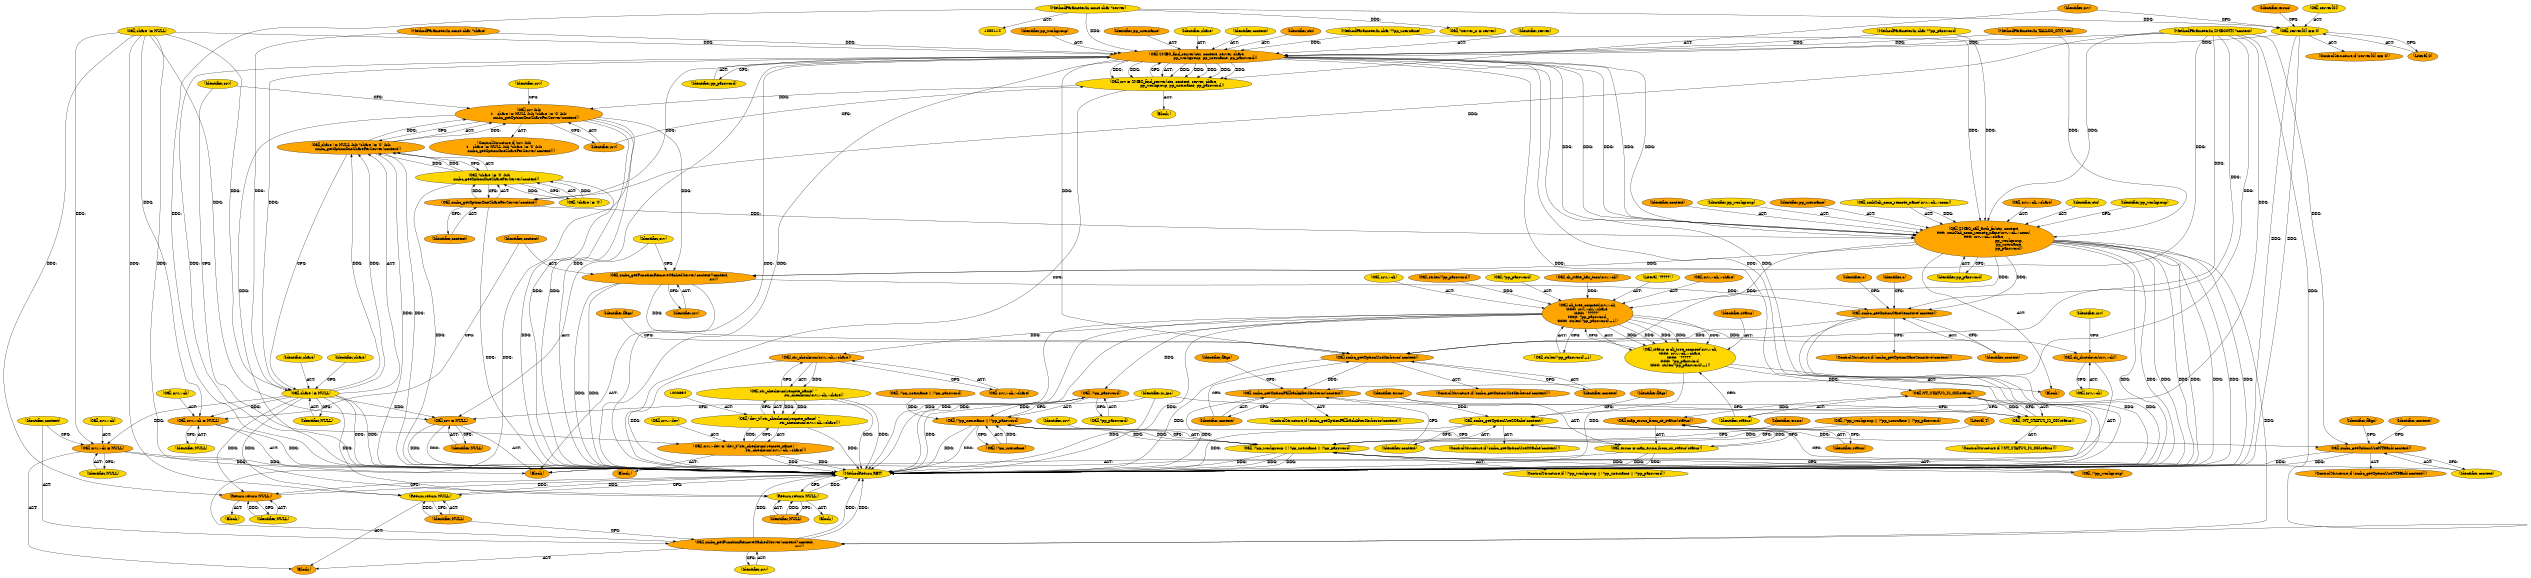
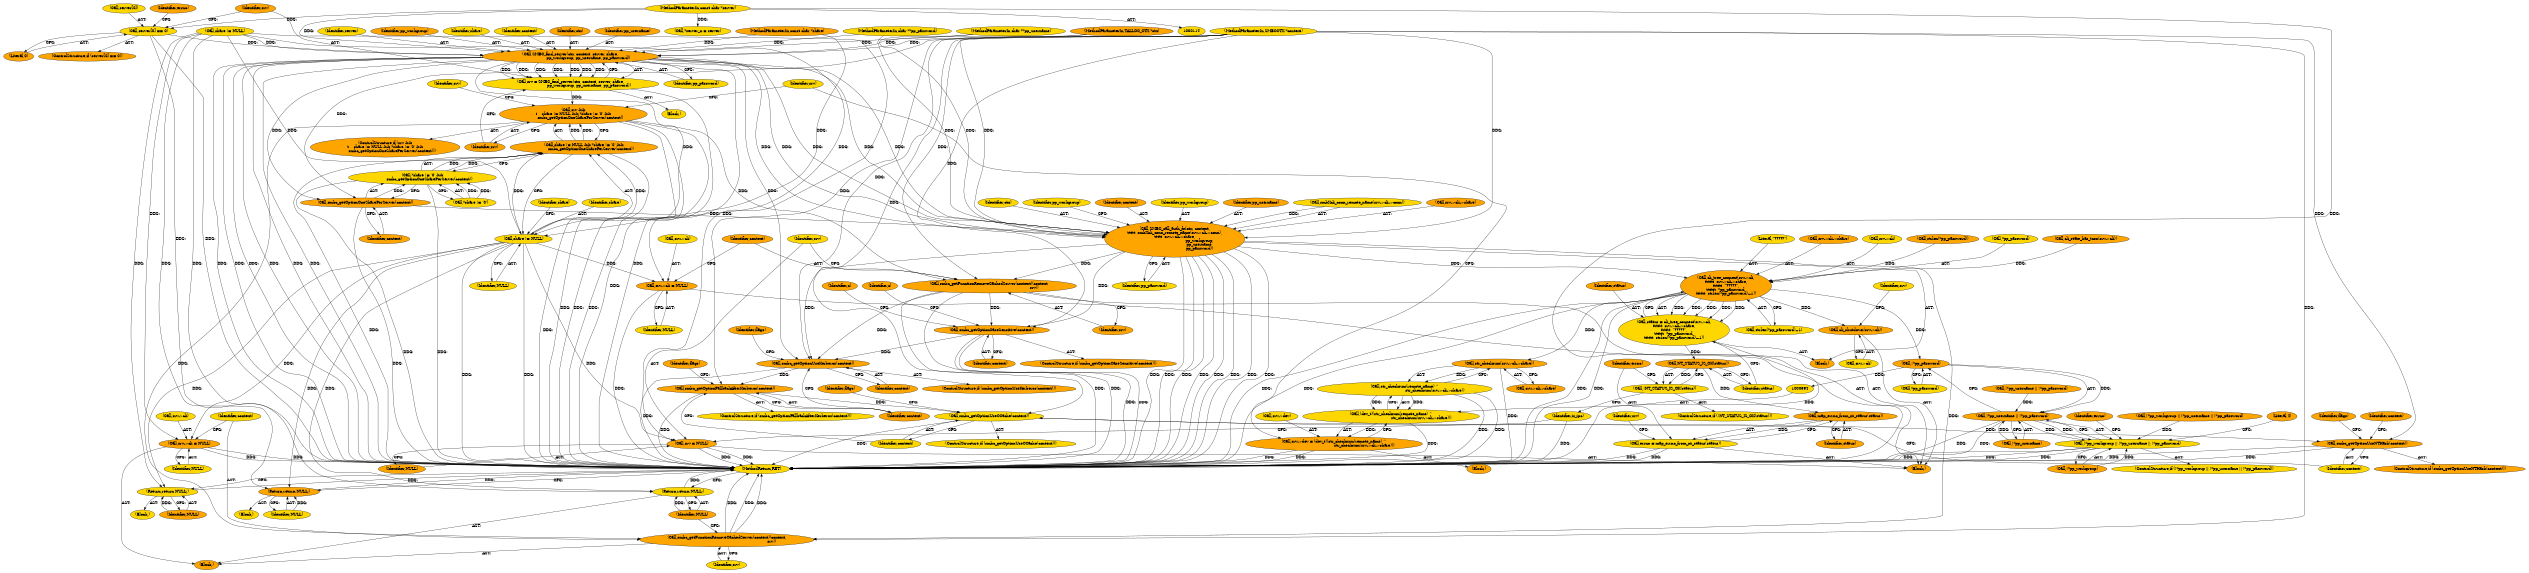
(1900, 336) -> (1072, 352)
(1659, 407) -> (1612, 401)
(966, 410) -> (1859, 377)
